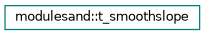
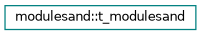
(102, 18) -> (100, 18)
